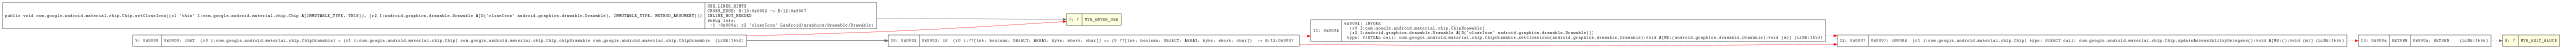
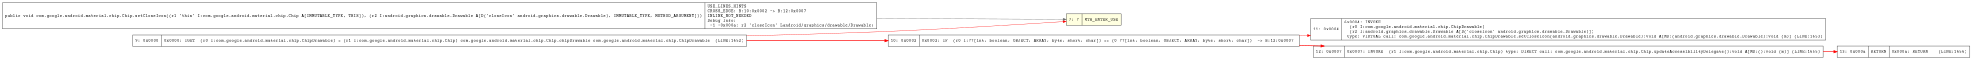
(1303, 36) -> (1303, 36)
(1830, 36) -> none
(816, 41) -> (816, 41)
(2351, 41) -> (1828, 52)
(2531, 41) -> none
(1567, 46) -> (1310, 46)
